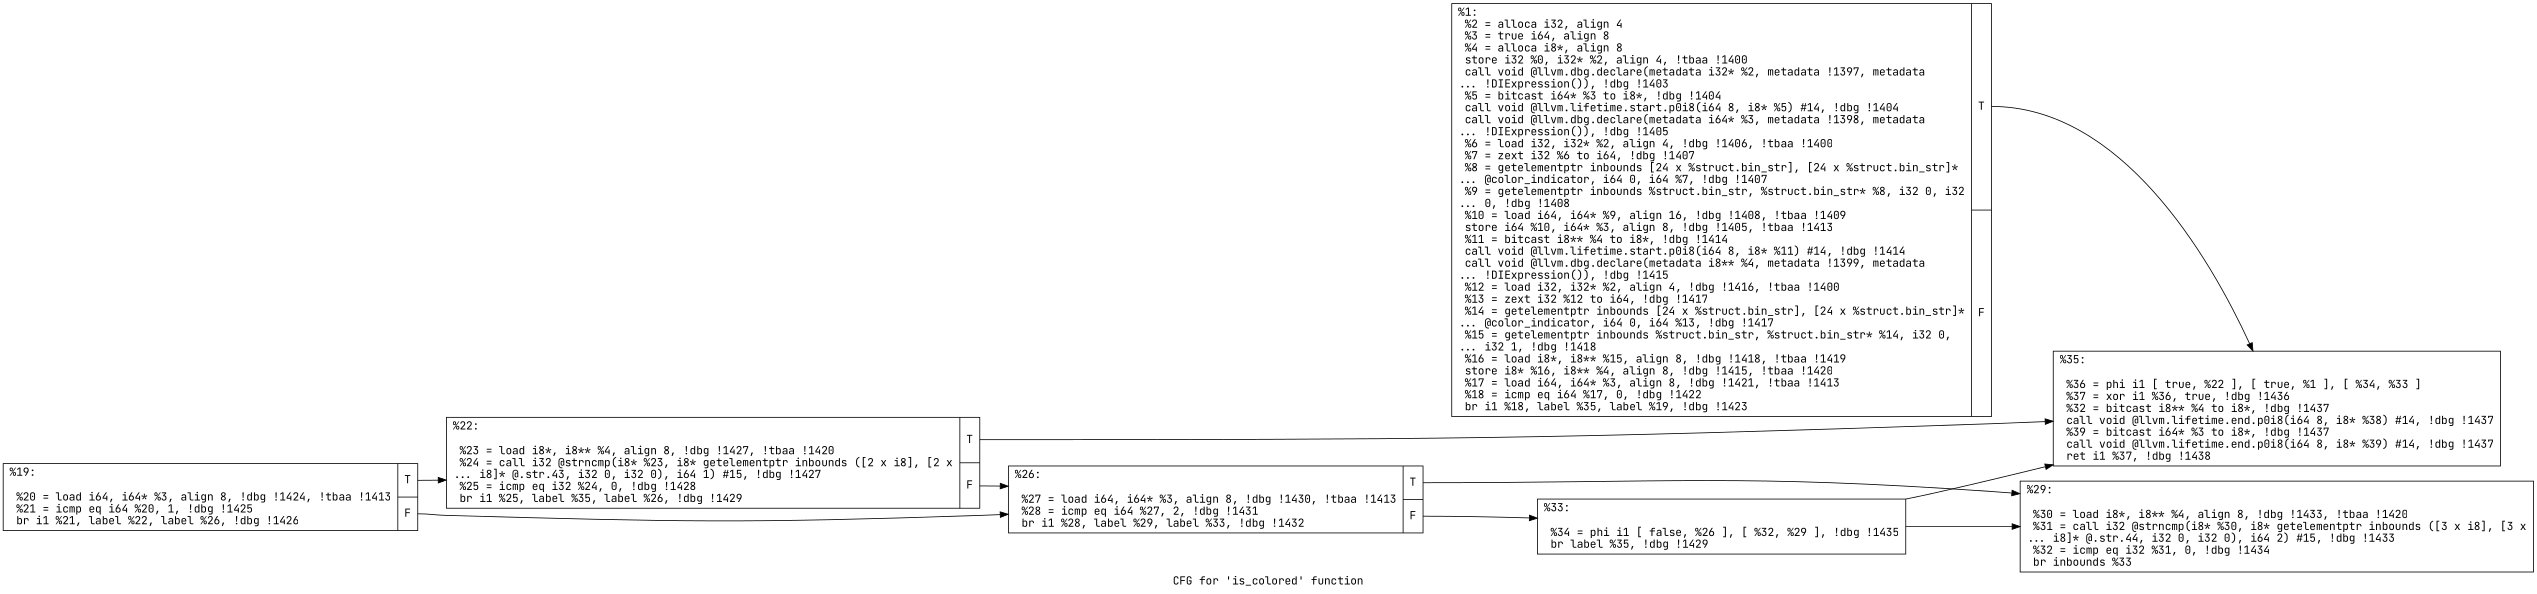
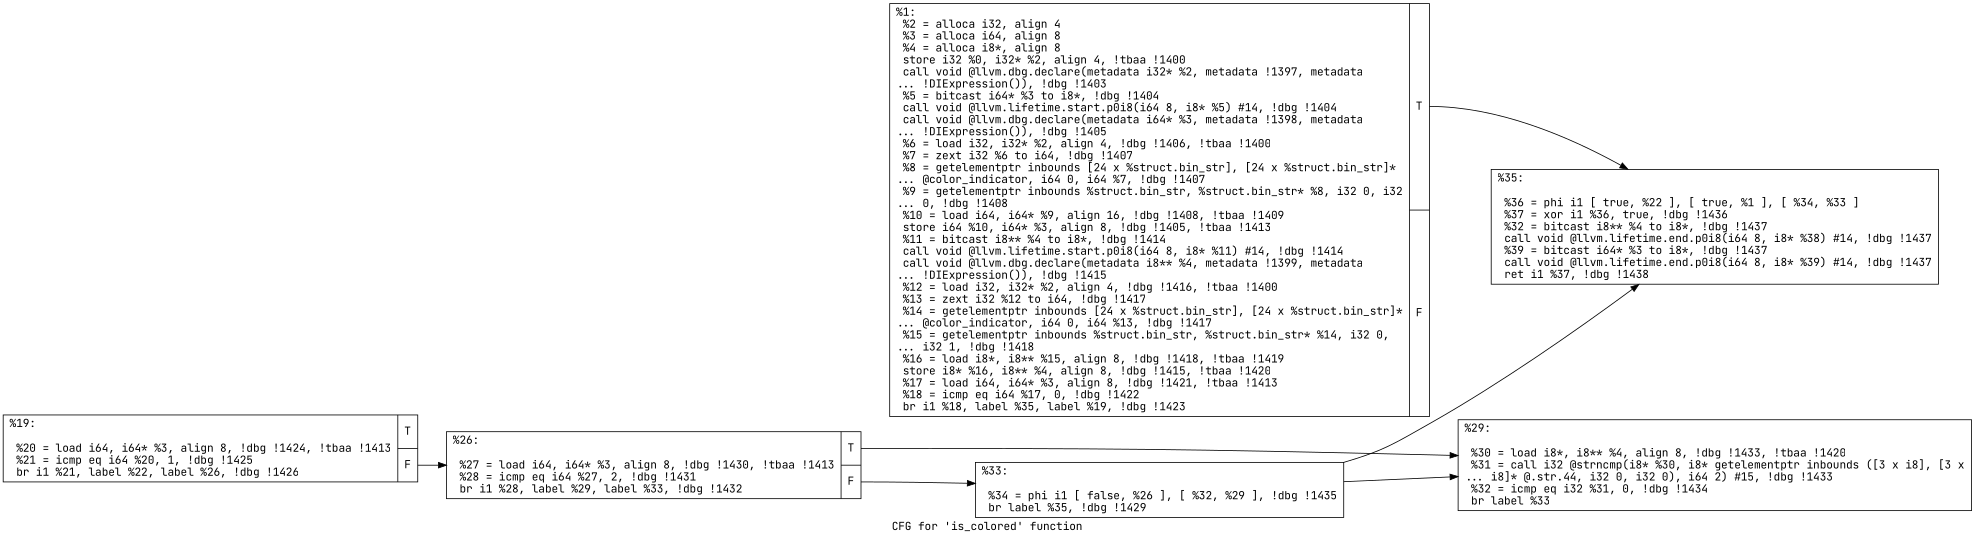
(1534, 36) -> (979, 36)
(713, 463) -> none
(2080, 562) -> (1508, 501)
